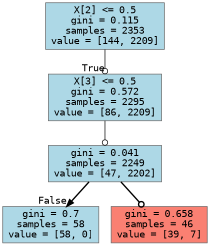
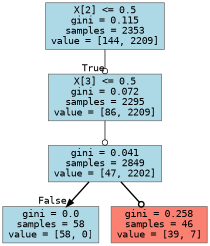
(105, 97) -> (105, 97)
(105, 164) -> (105, 164)
(51, 225) -> (51, 225)
(159, 225) -> (159, 225)
